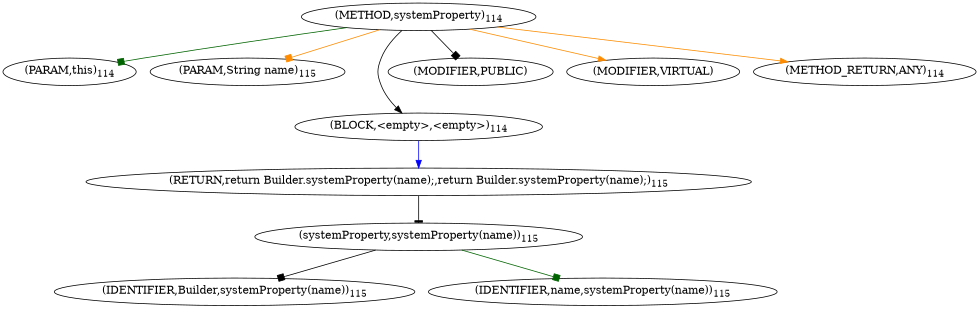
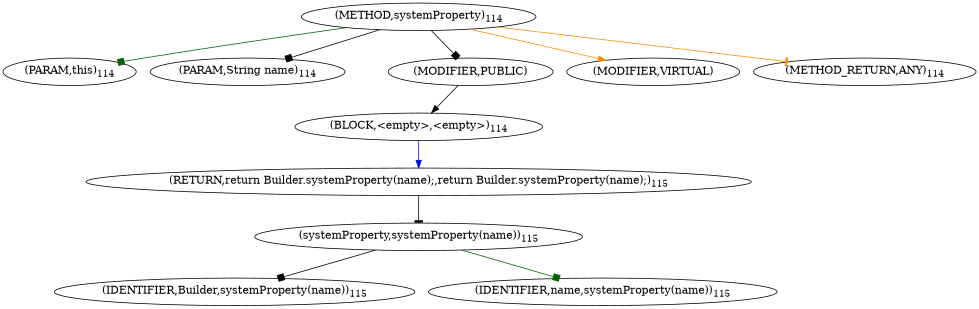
(336, 43) -> (336, 43)
(641, 44) -> (641, 44)
(378, 68) -> (447, 96)
(308, 71) -> (308, 71)
